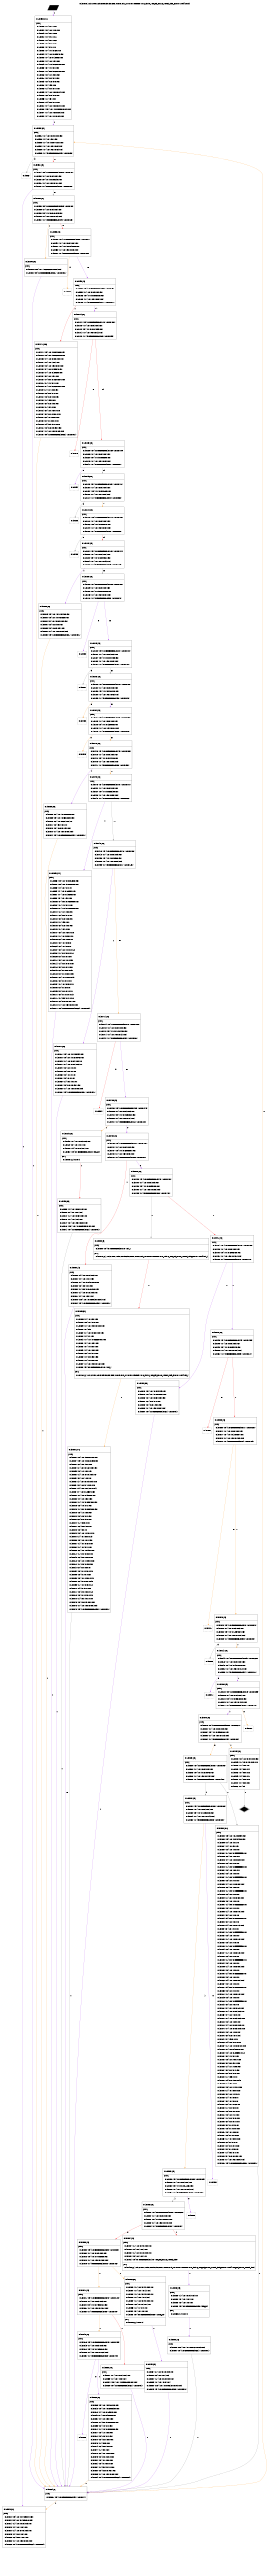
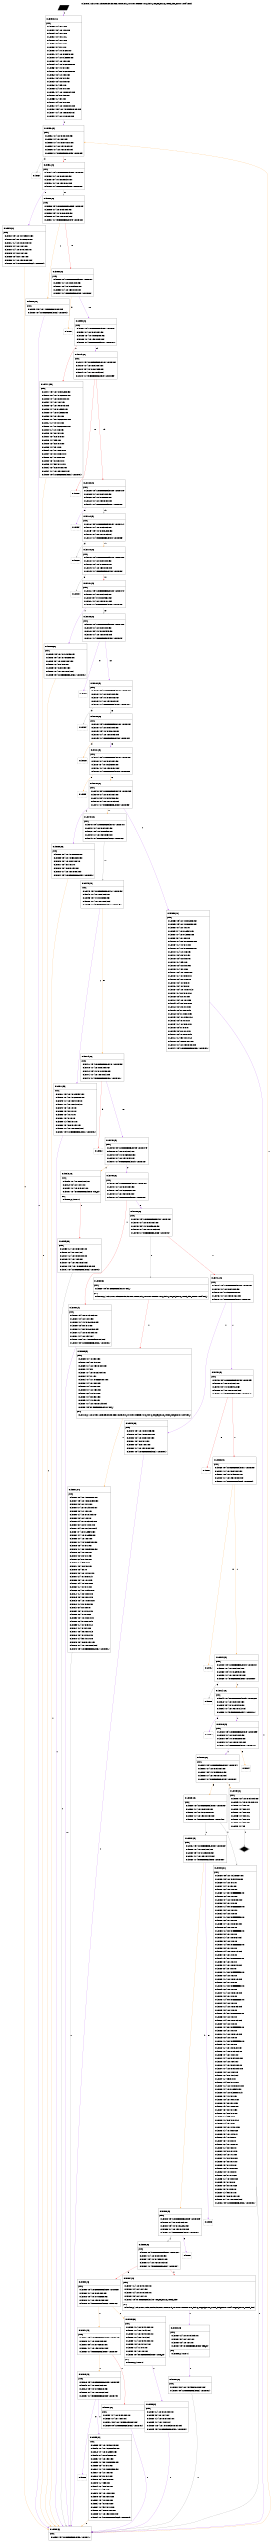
(93, 835) -> (149, 857)
(52, 2505) -> (24, 1402)
